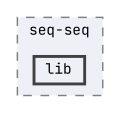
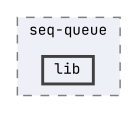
(60, 31) -> (69, 31)
